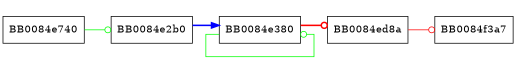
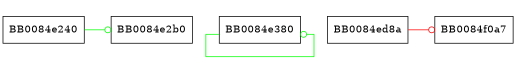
(202, 25) -> none
(311, 25) -> none
(44, 30) -> (44, 30)
(474, 30) -> (474, 30)
